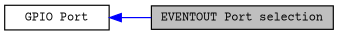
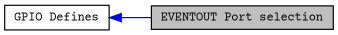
(57, 18) -> (57, 18)
